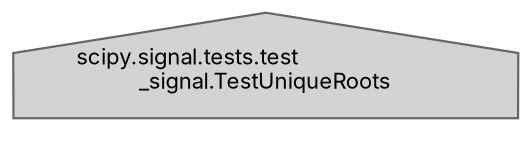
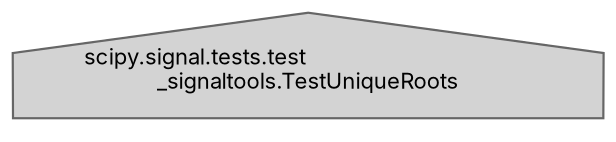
(266, 71) -> (308, 71)
